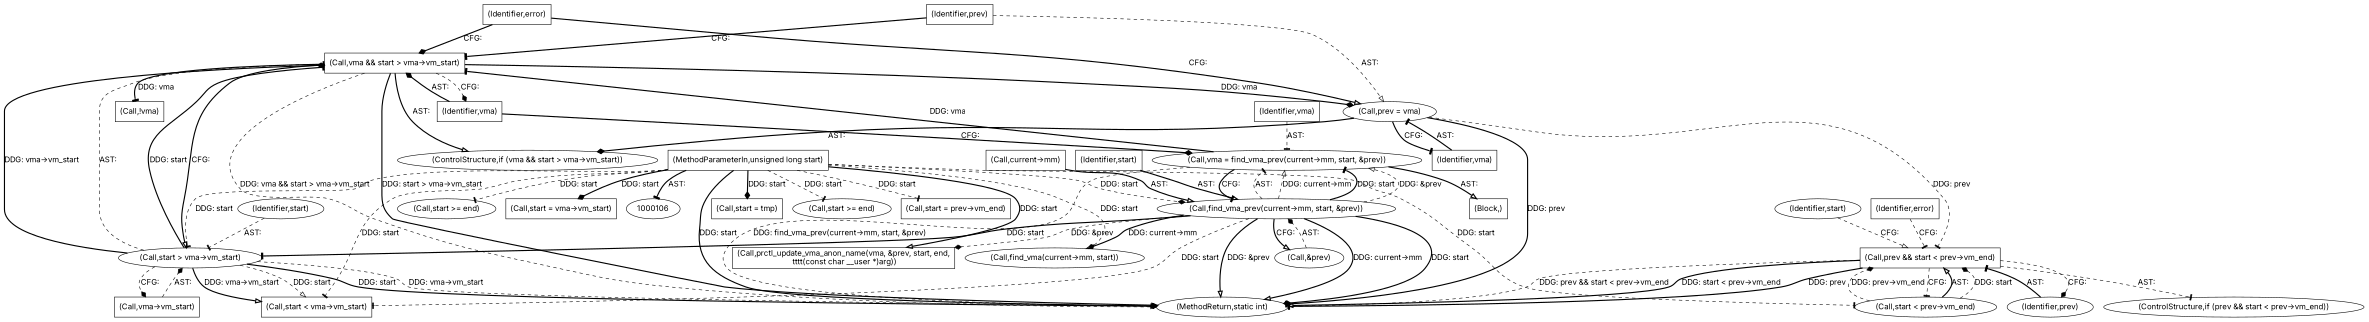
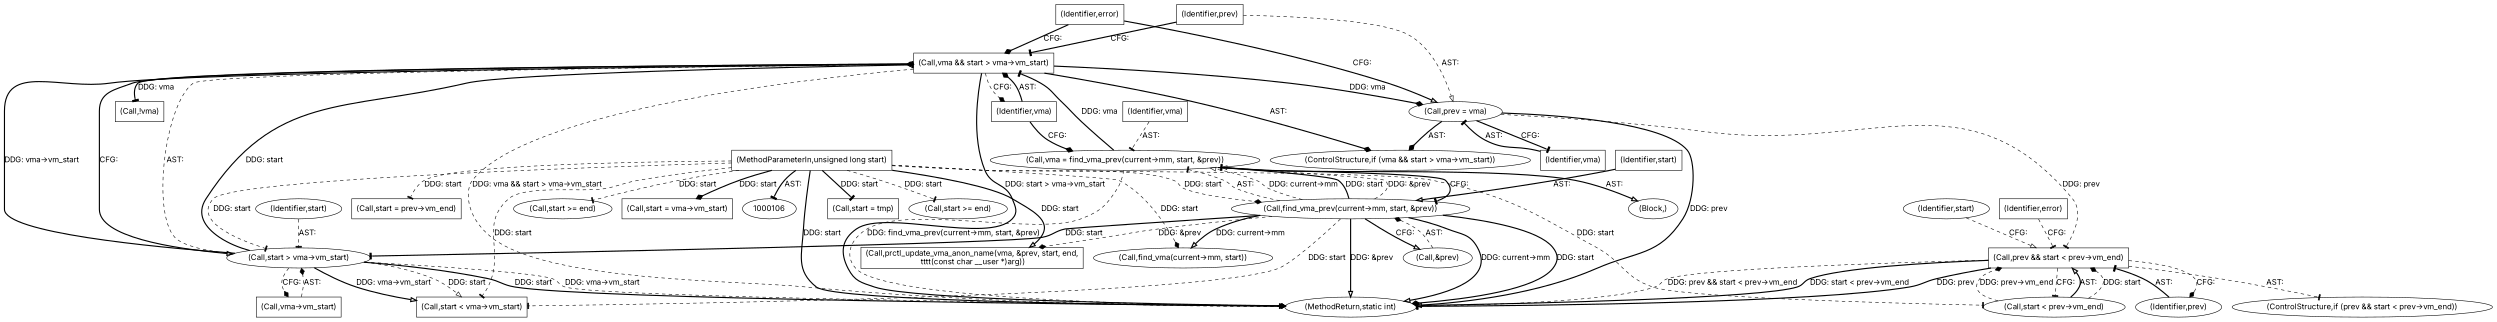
(415, 124) -> (1206, 105)
(1026, 160) -> none
(748, 181) -> (836, 184)
(1489, 209) -> (1653, 209)
